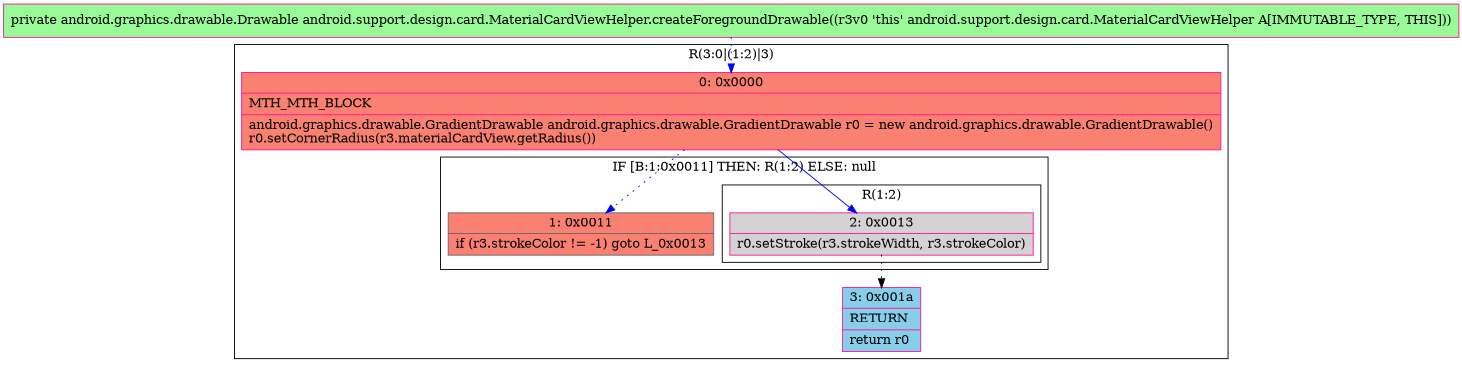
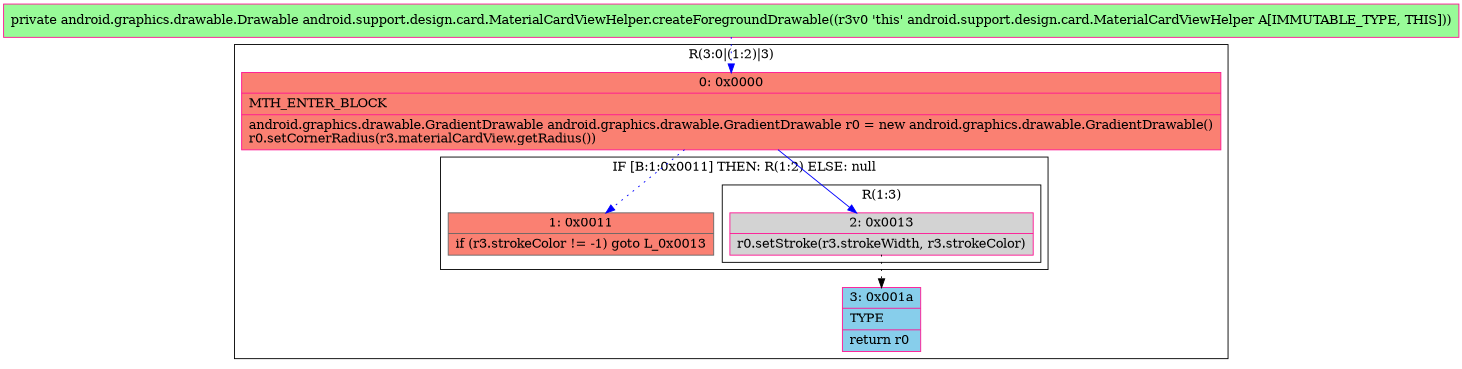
(310, 103) -> (318, 103)
(882, 195) -> (882, 195)
(879, 319) -> (867, 319)
